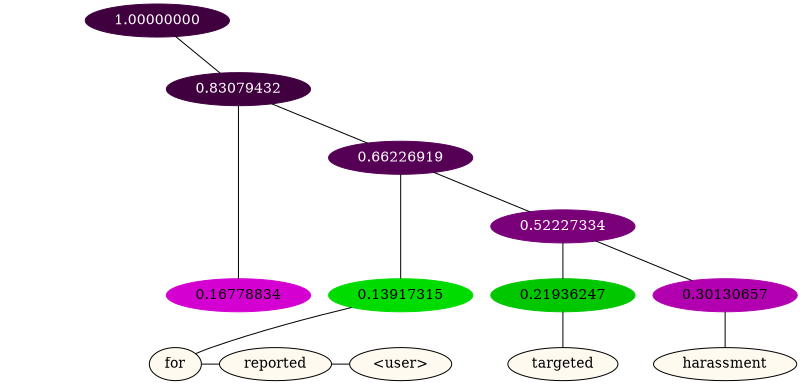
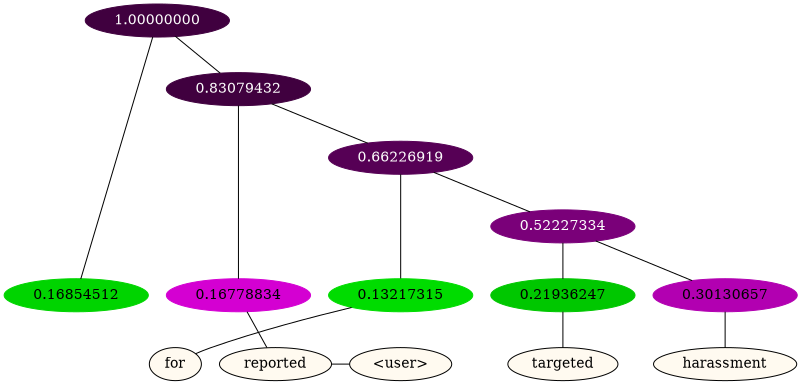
none -> (76, 295)
(401, 295) -> (401, 295)
(211, 364) -> (255, 326)
